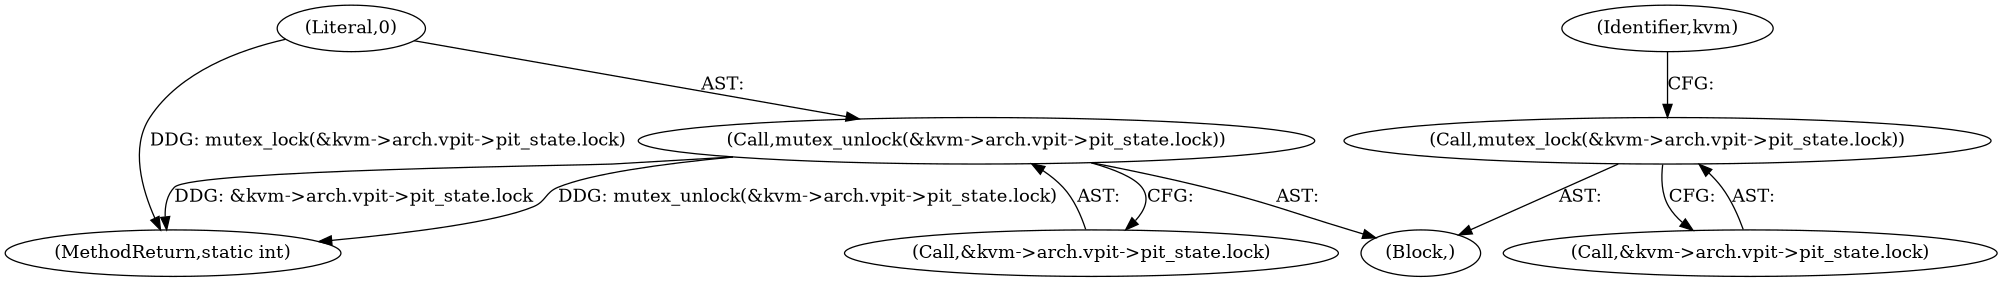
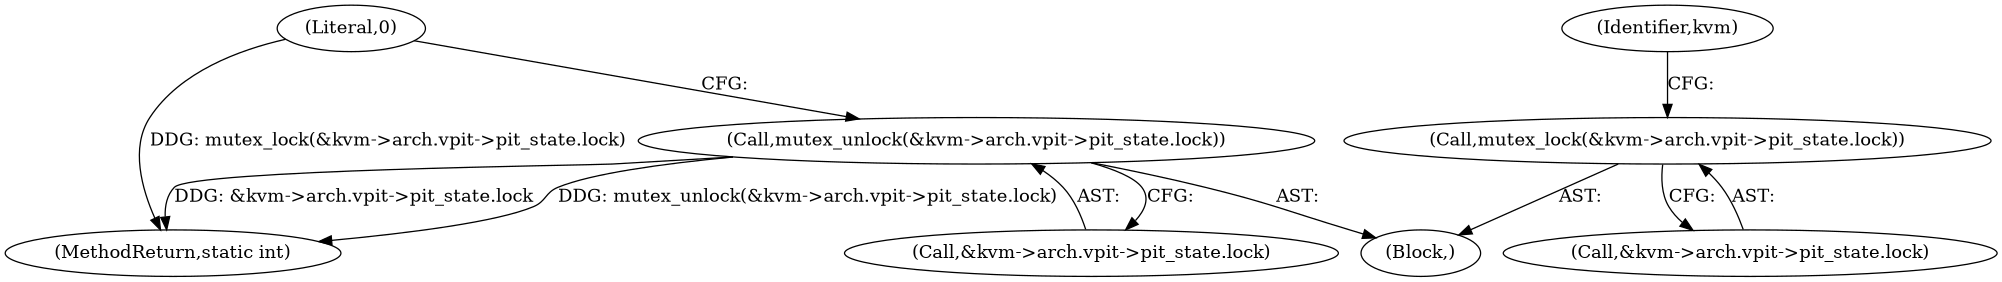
(726, 85) -> (728, 85)
